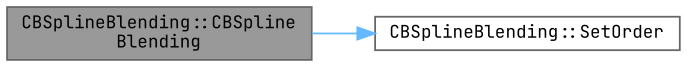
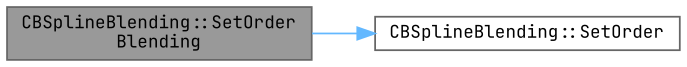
(159, 33) -> (159, 33)
